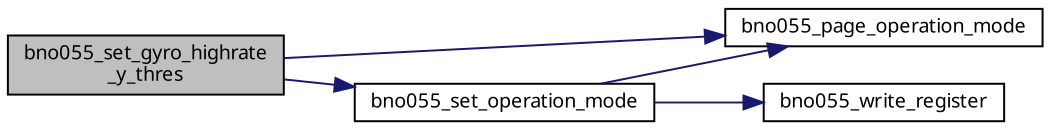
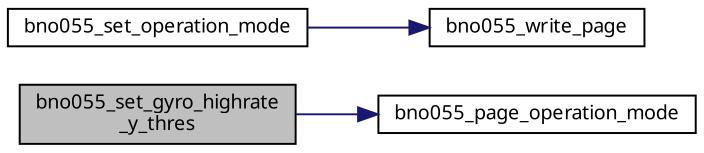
(685, 67) -> none
(309, 82) -> none
(884, 102) -> (537, 28)
